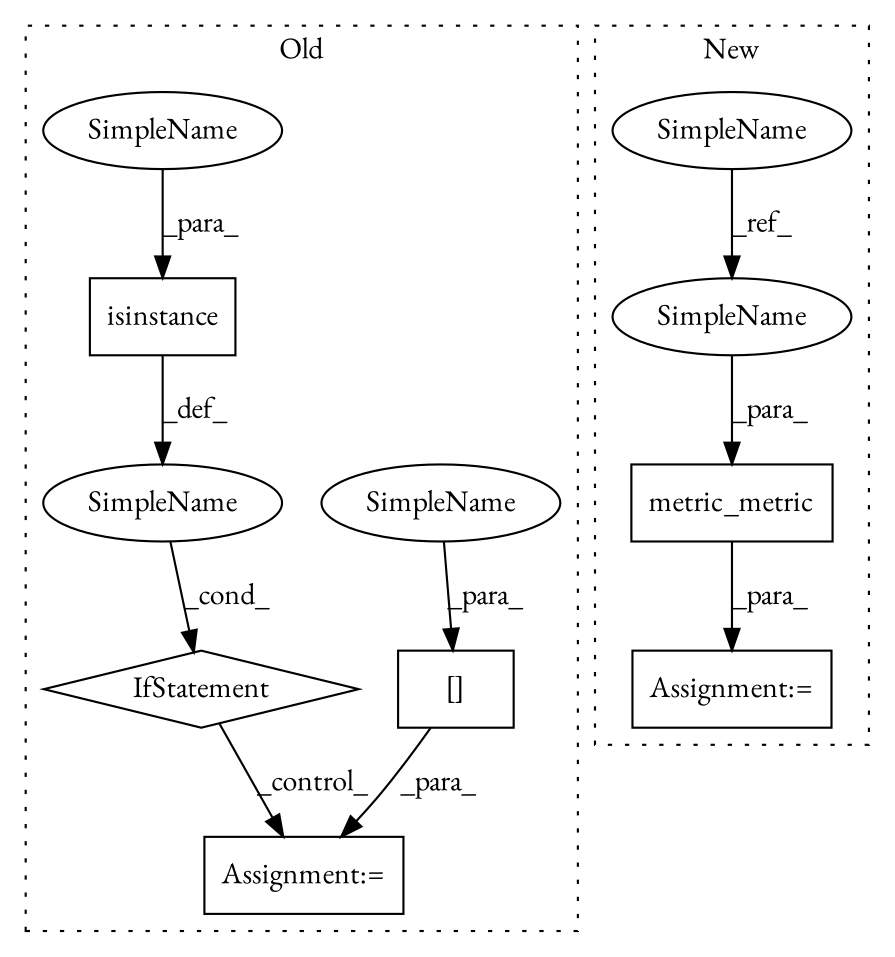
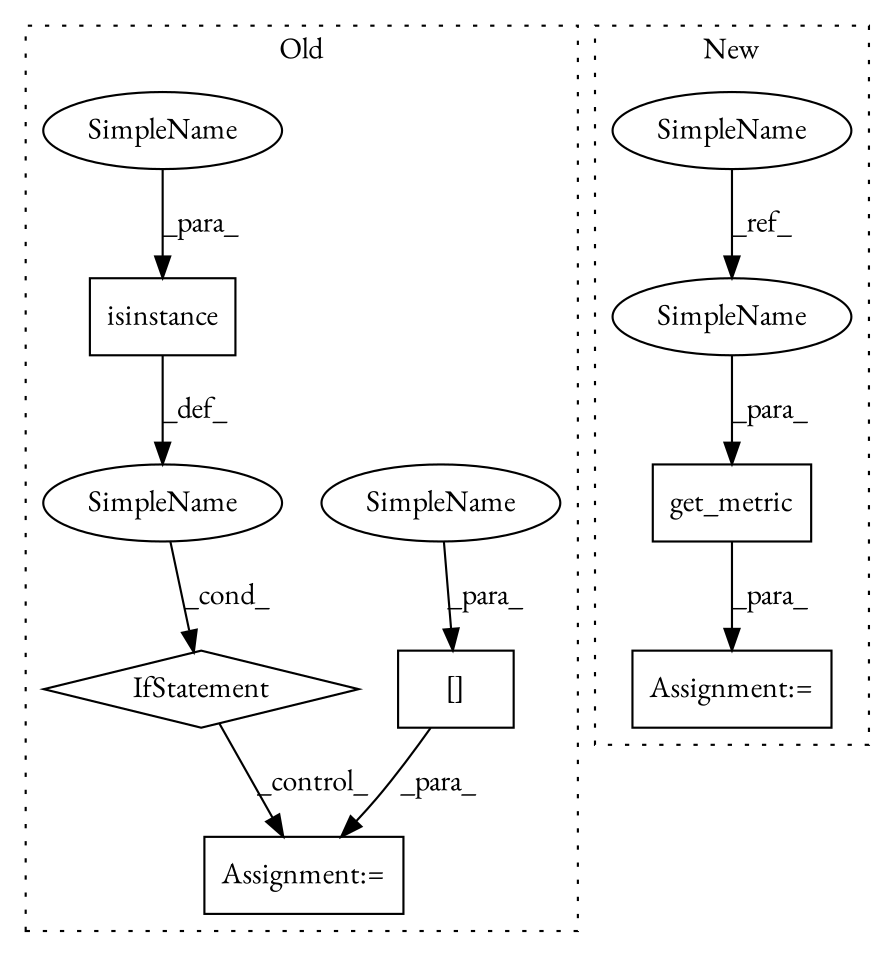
(732, 503) -> (732, 503)
